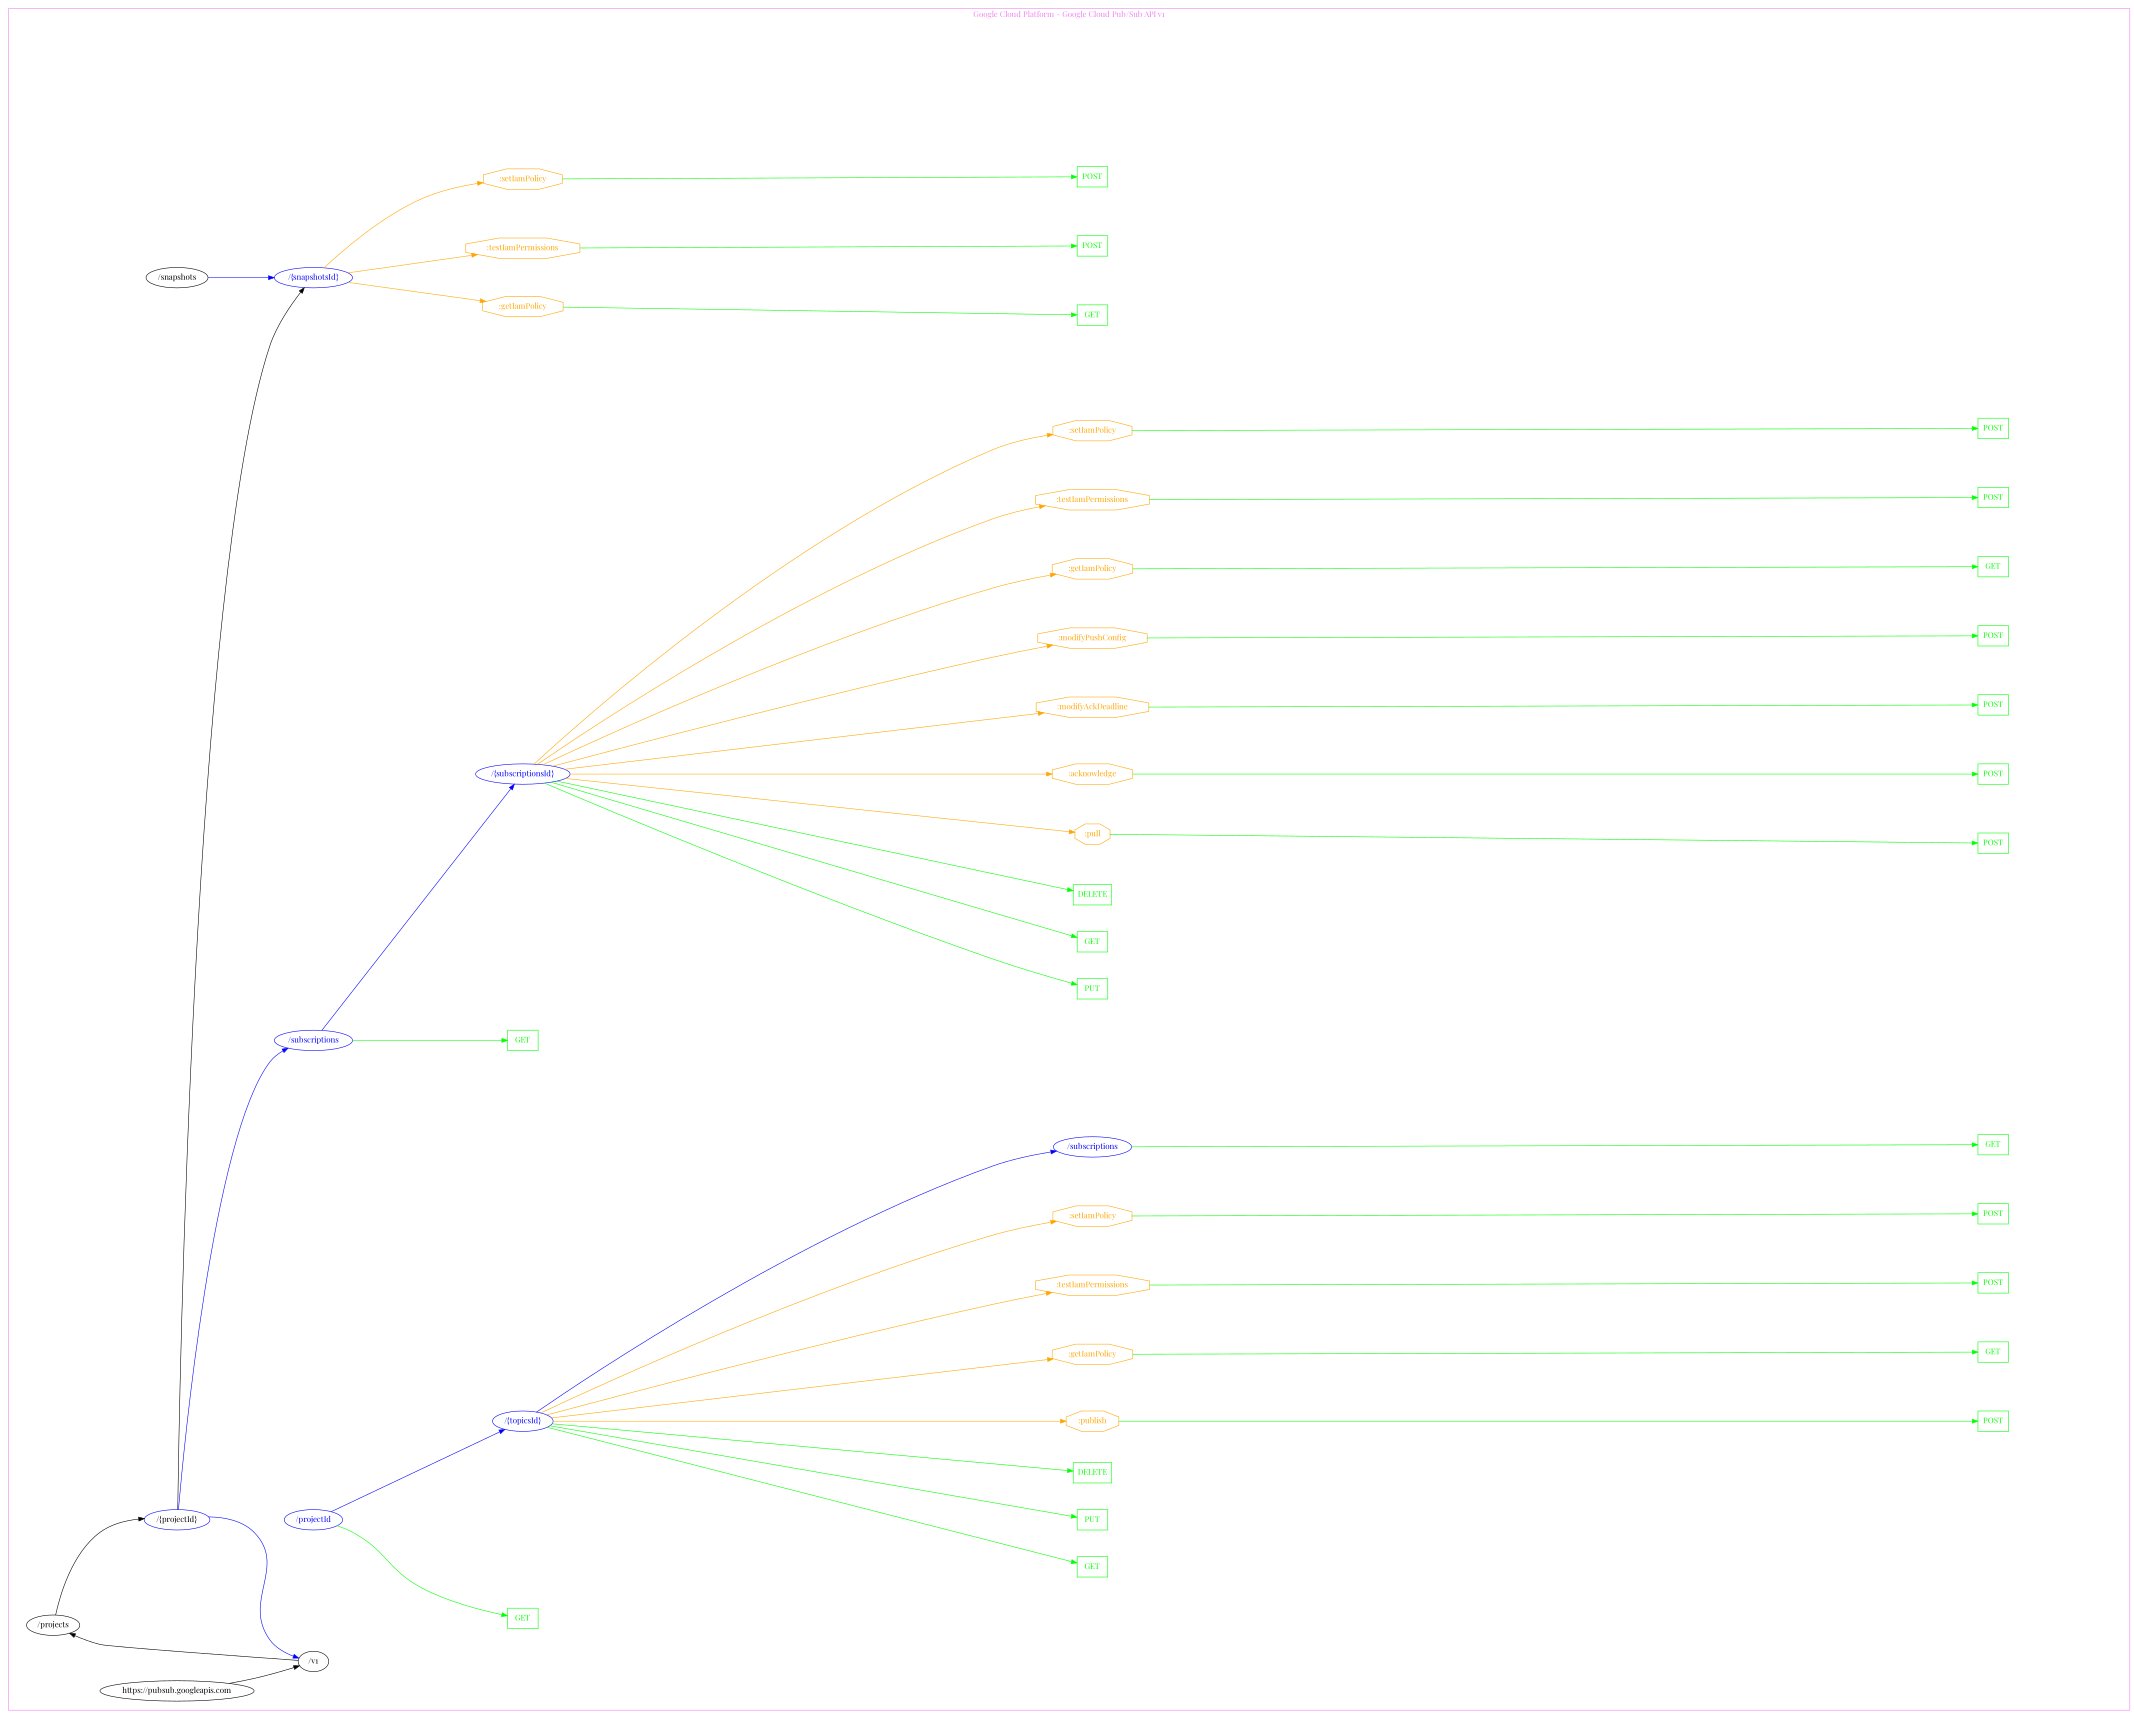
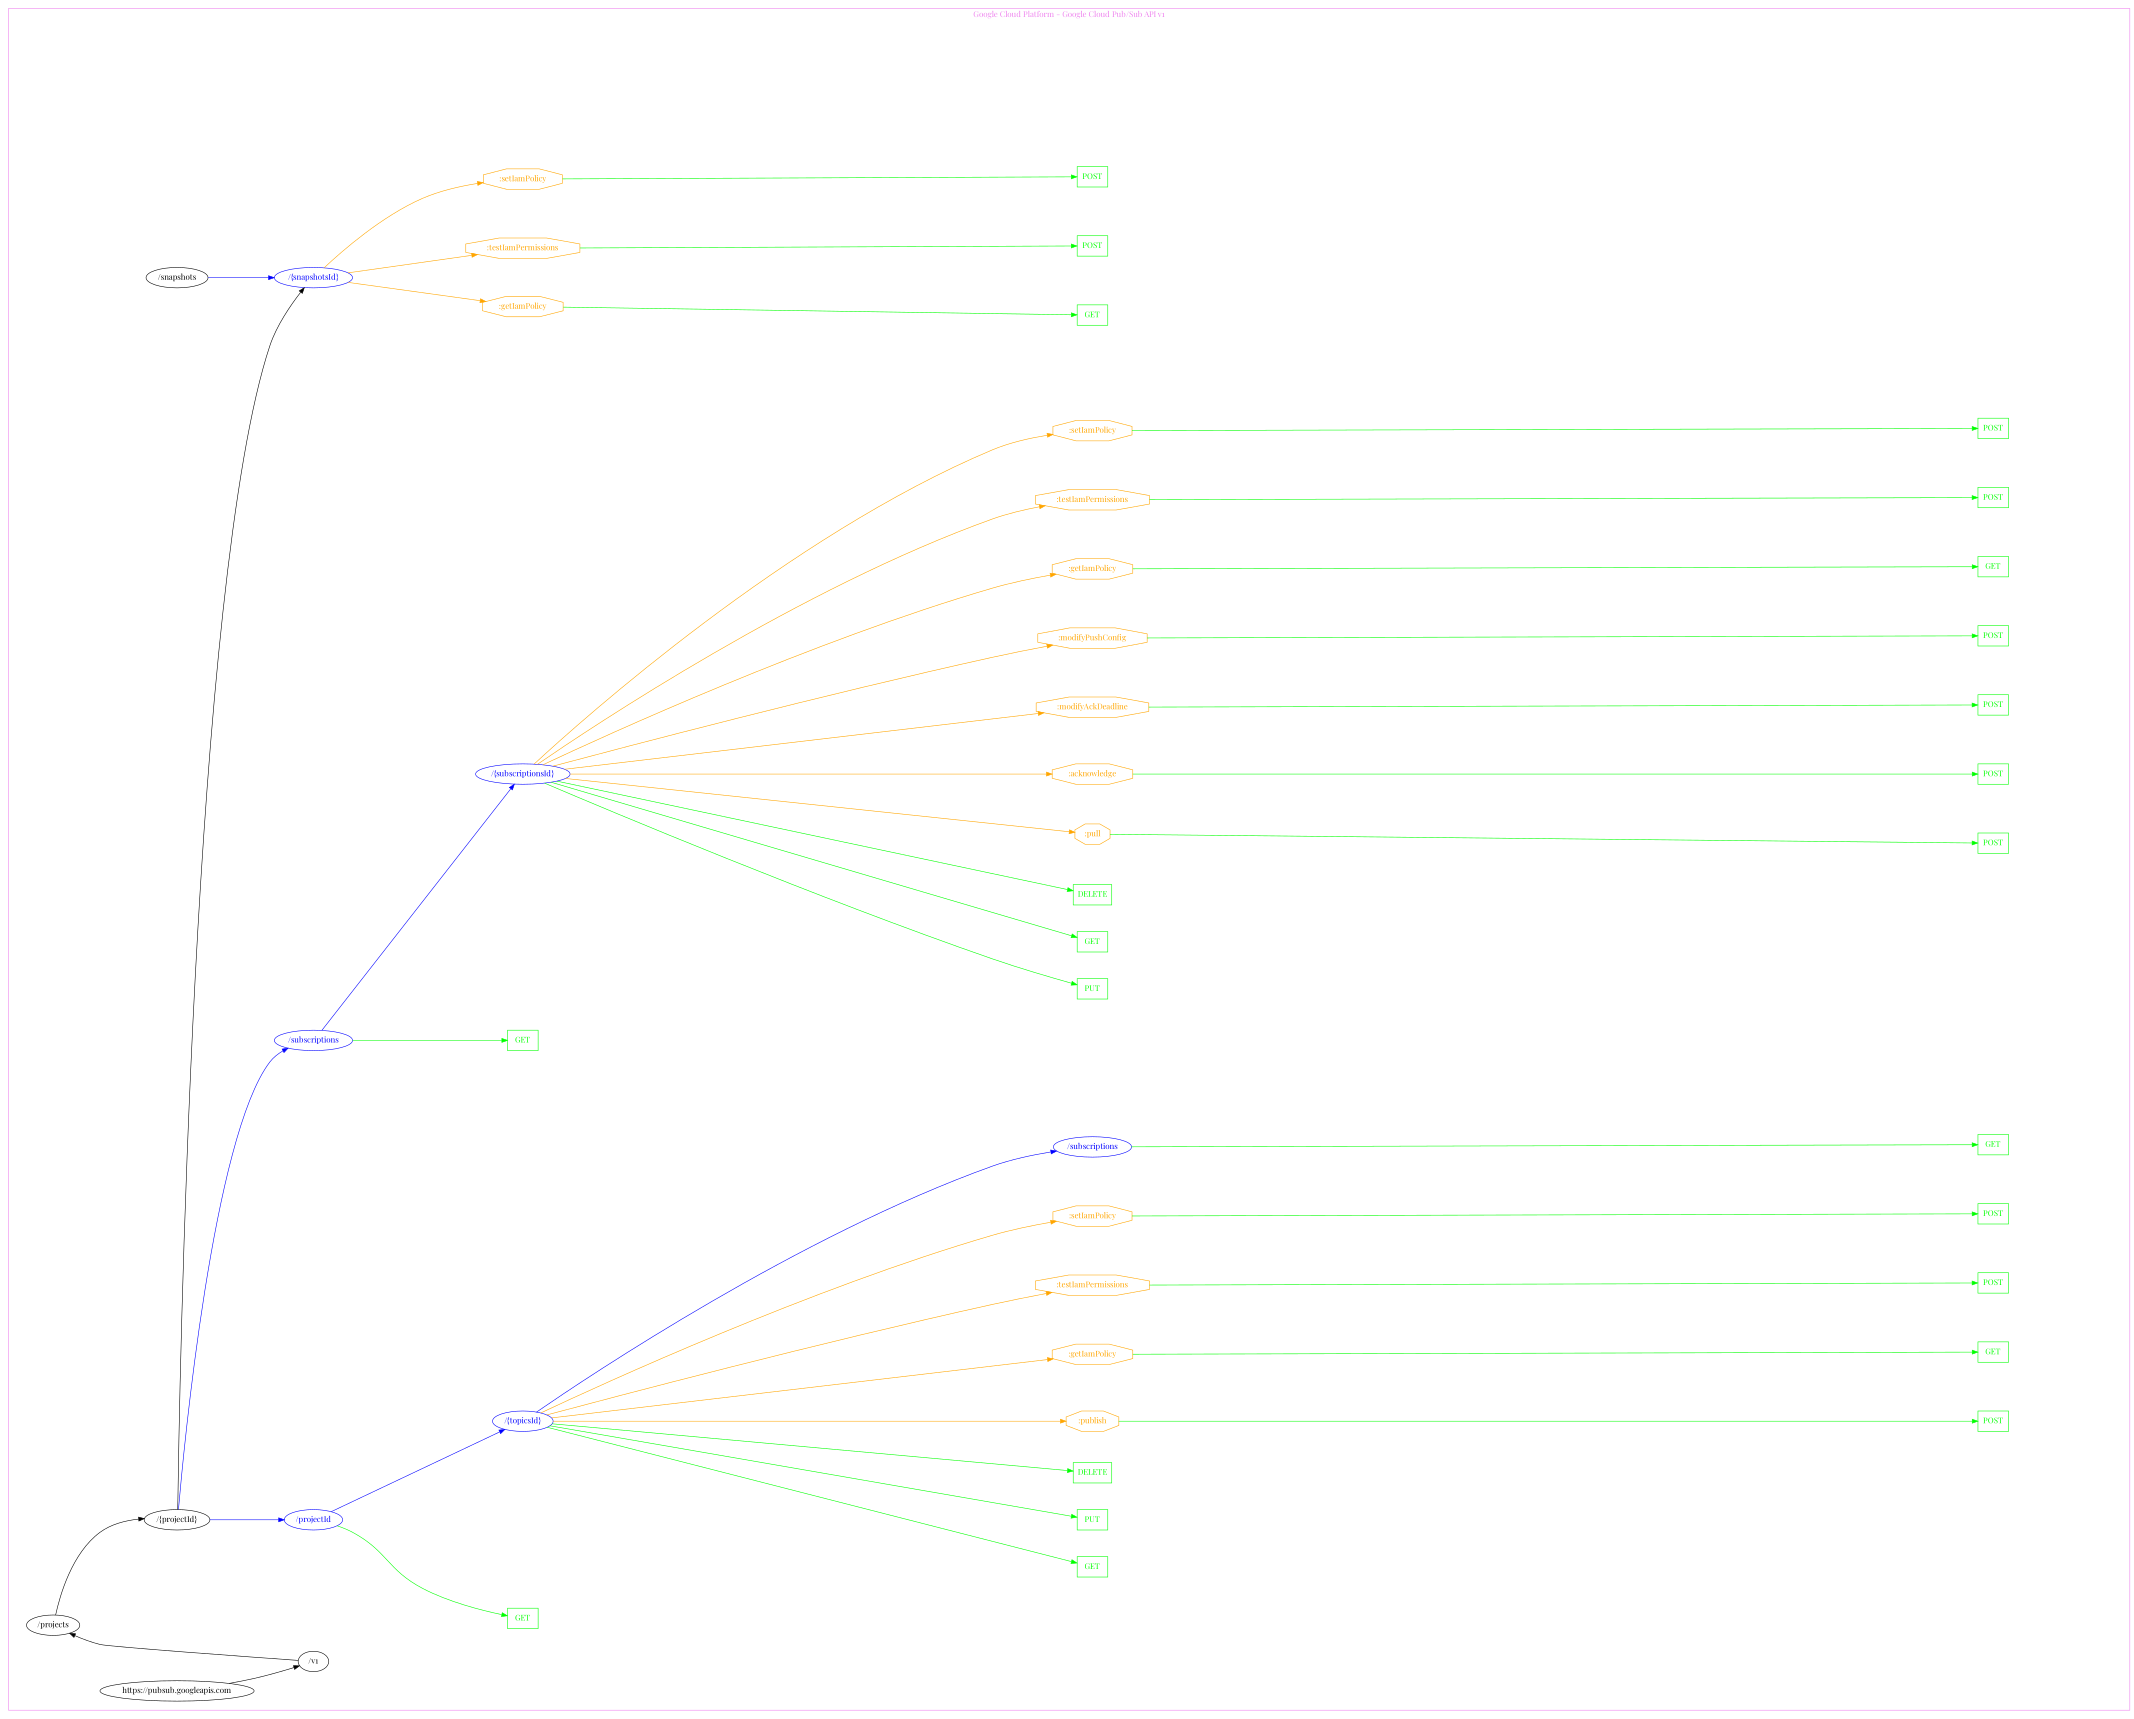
(177, 1520) -> (177, 1520)
(266, 1575) -> (244, 1520)
